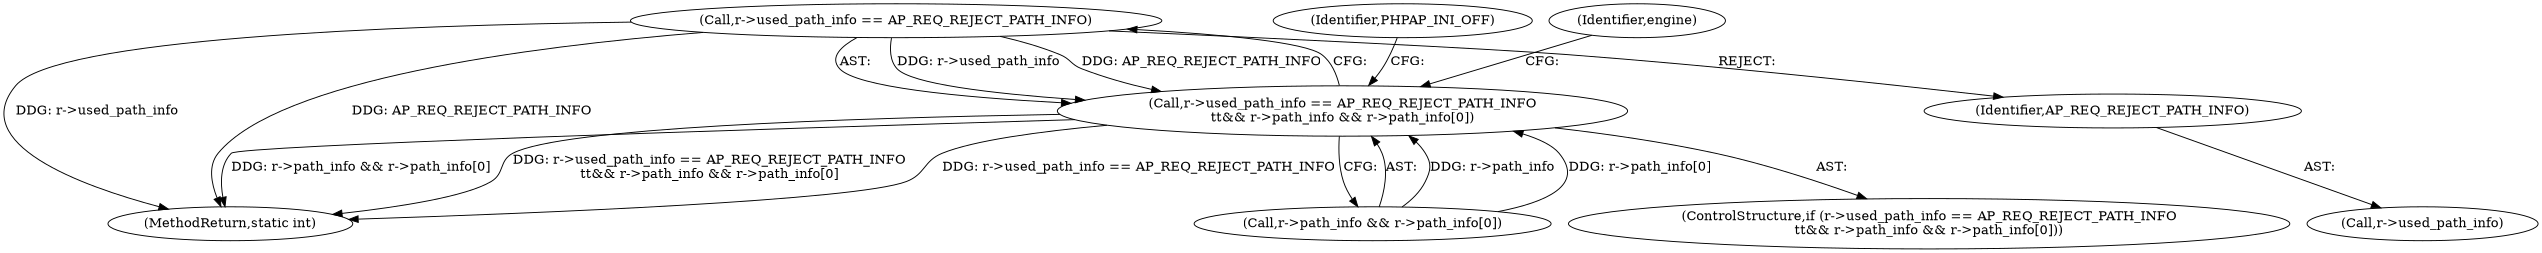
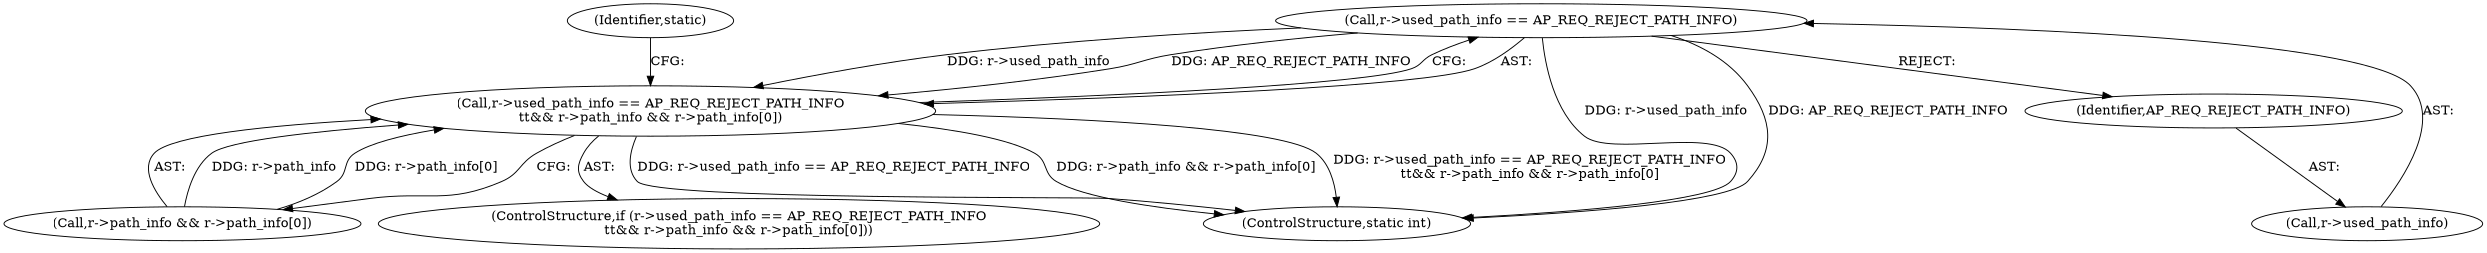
(1403, 21) -> none
(1637, 21) -> (650, 21)
none -> (2182, 40)
(230, 224) -> (1337, 224)
